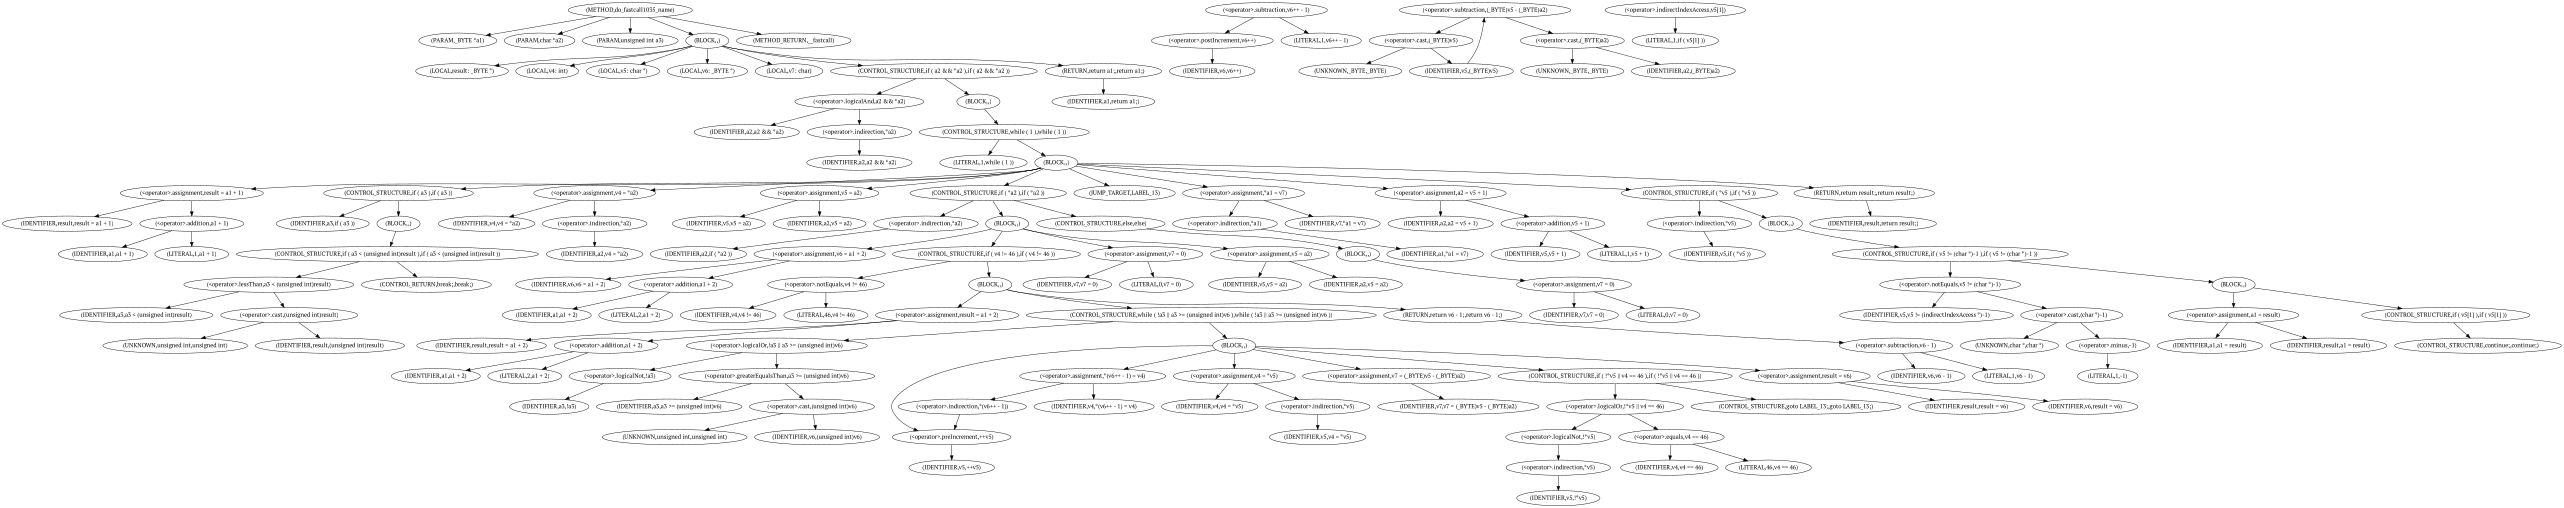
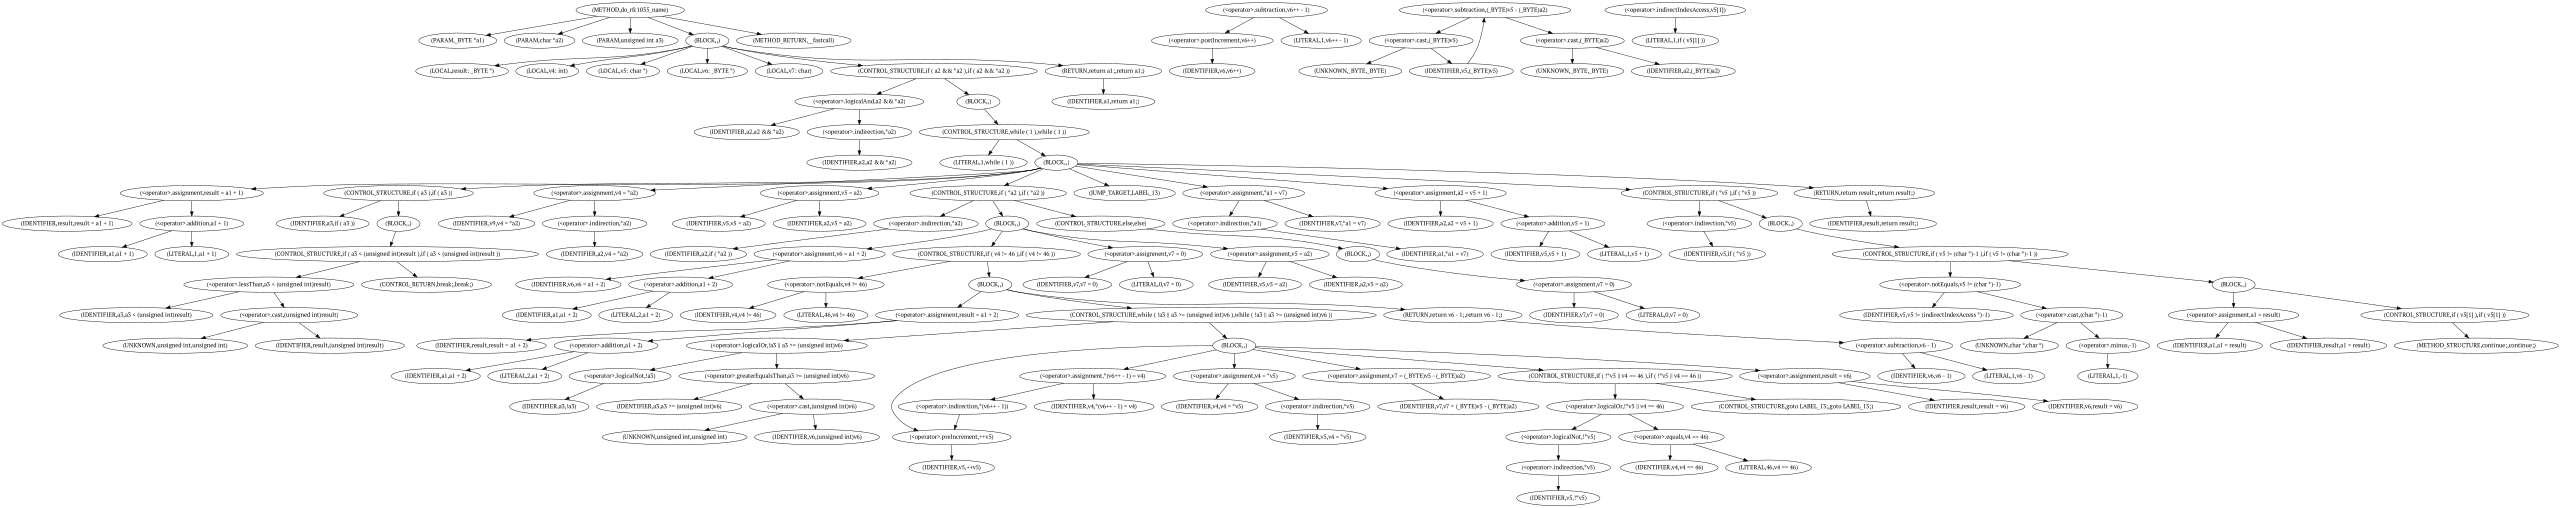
(630, 10) -> (630, 10)
(487, 224) -> (487, 224)
(2478, 346) -> (2476, 346)
